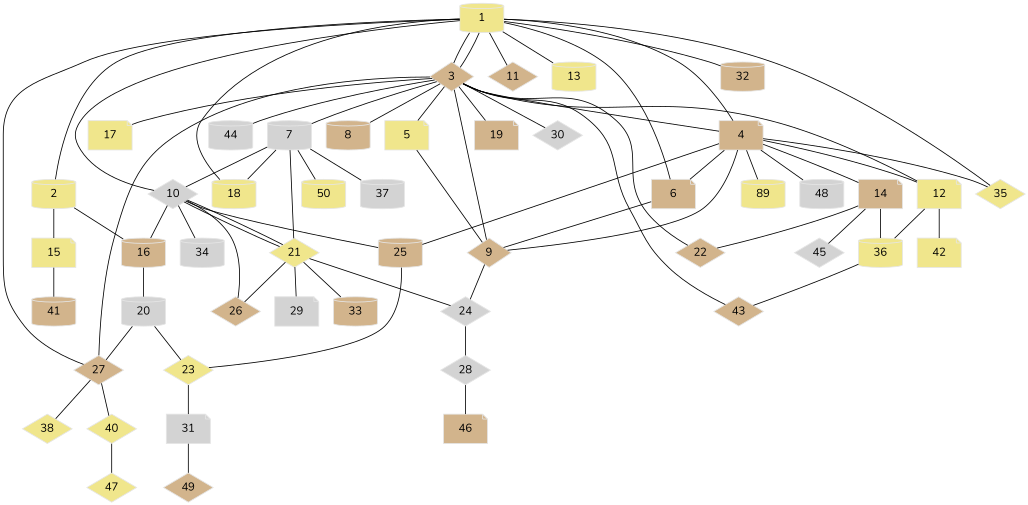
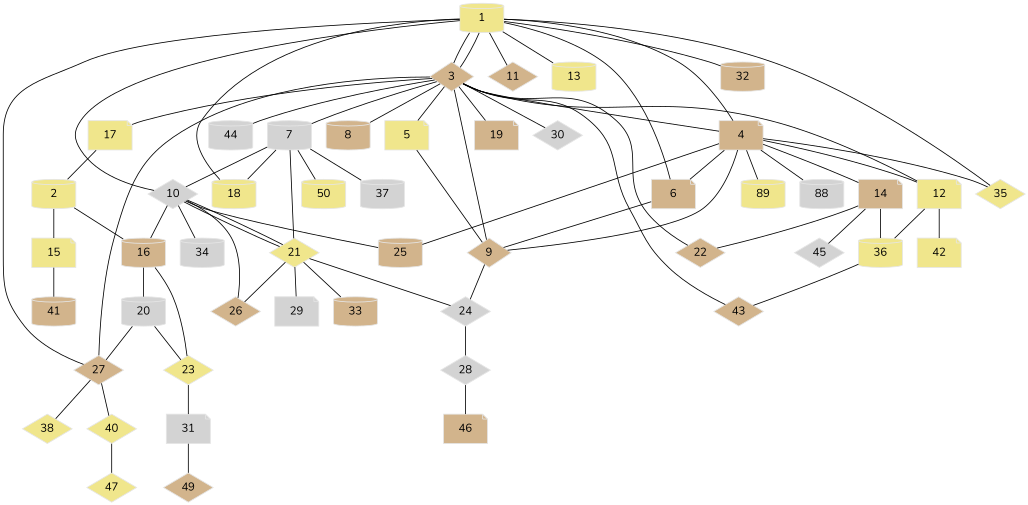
(136, 54) -> (82, 165)
(822, 194) -> (822, 194)
(330, 349) -> (177, 309)
